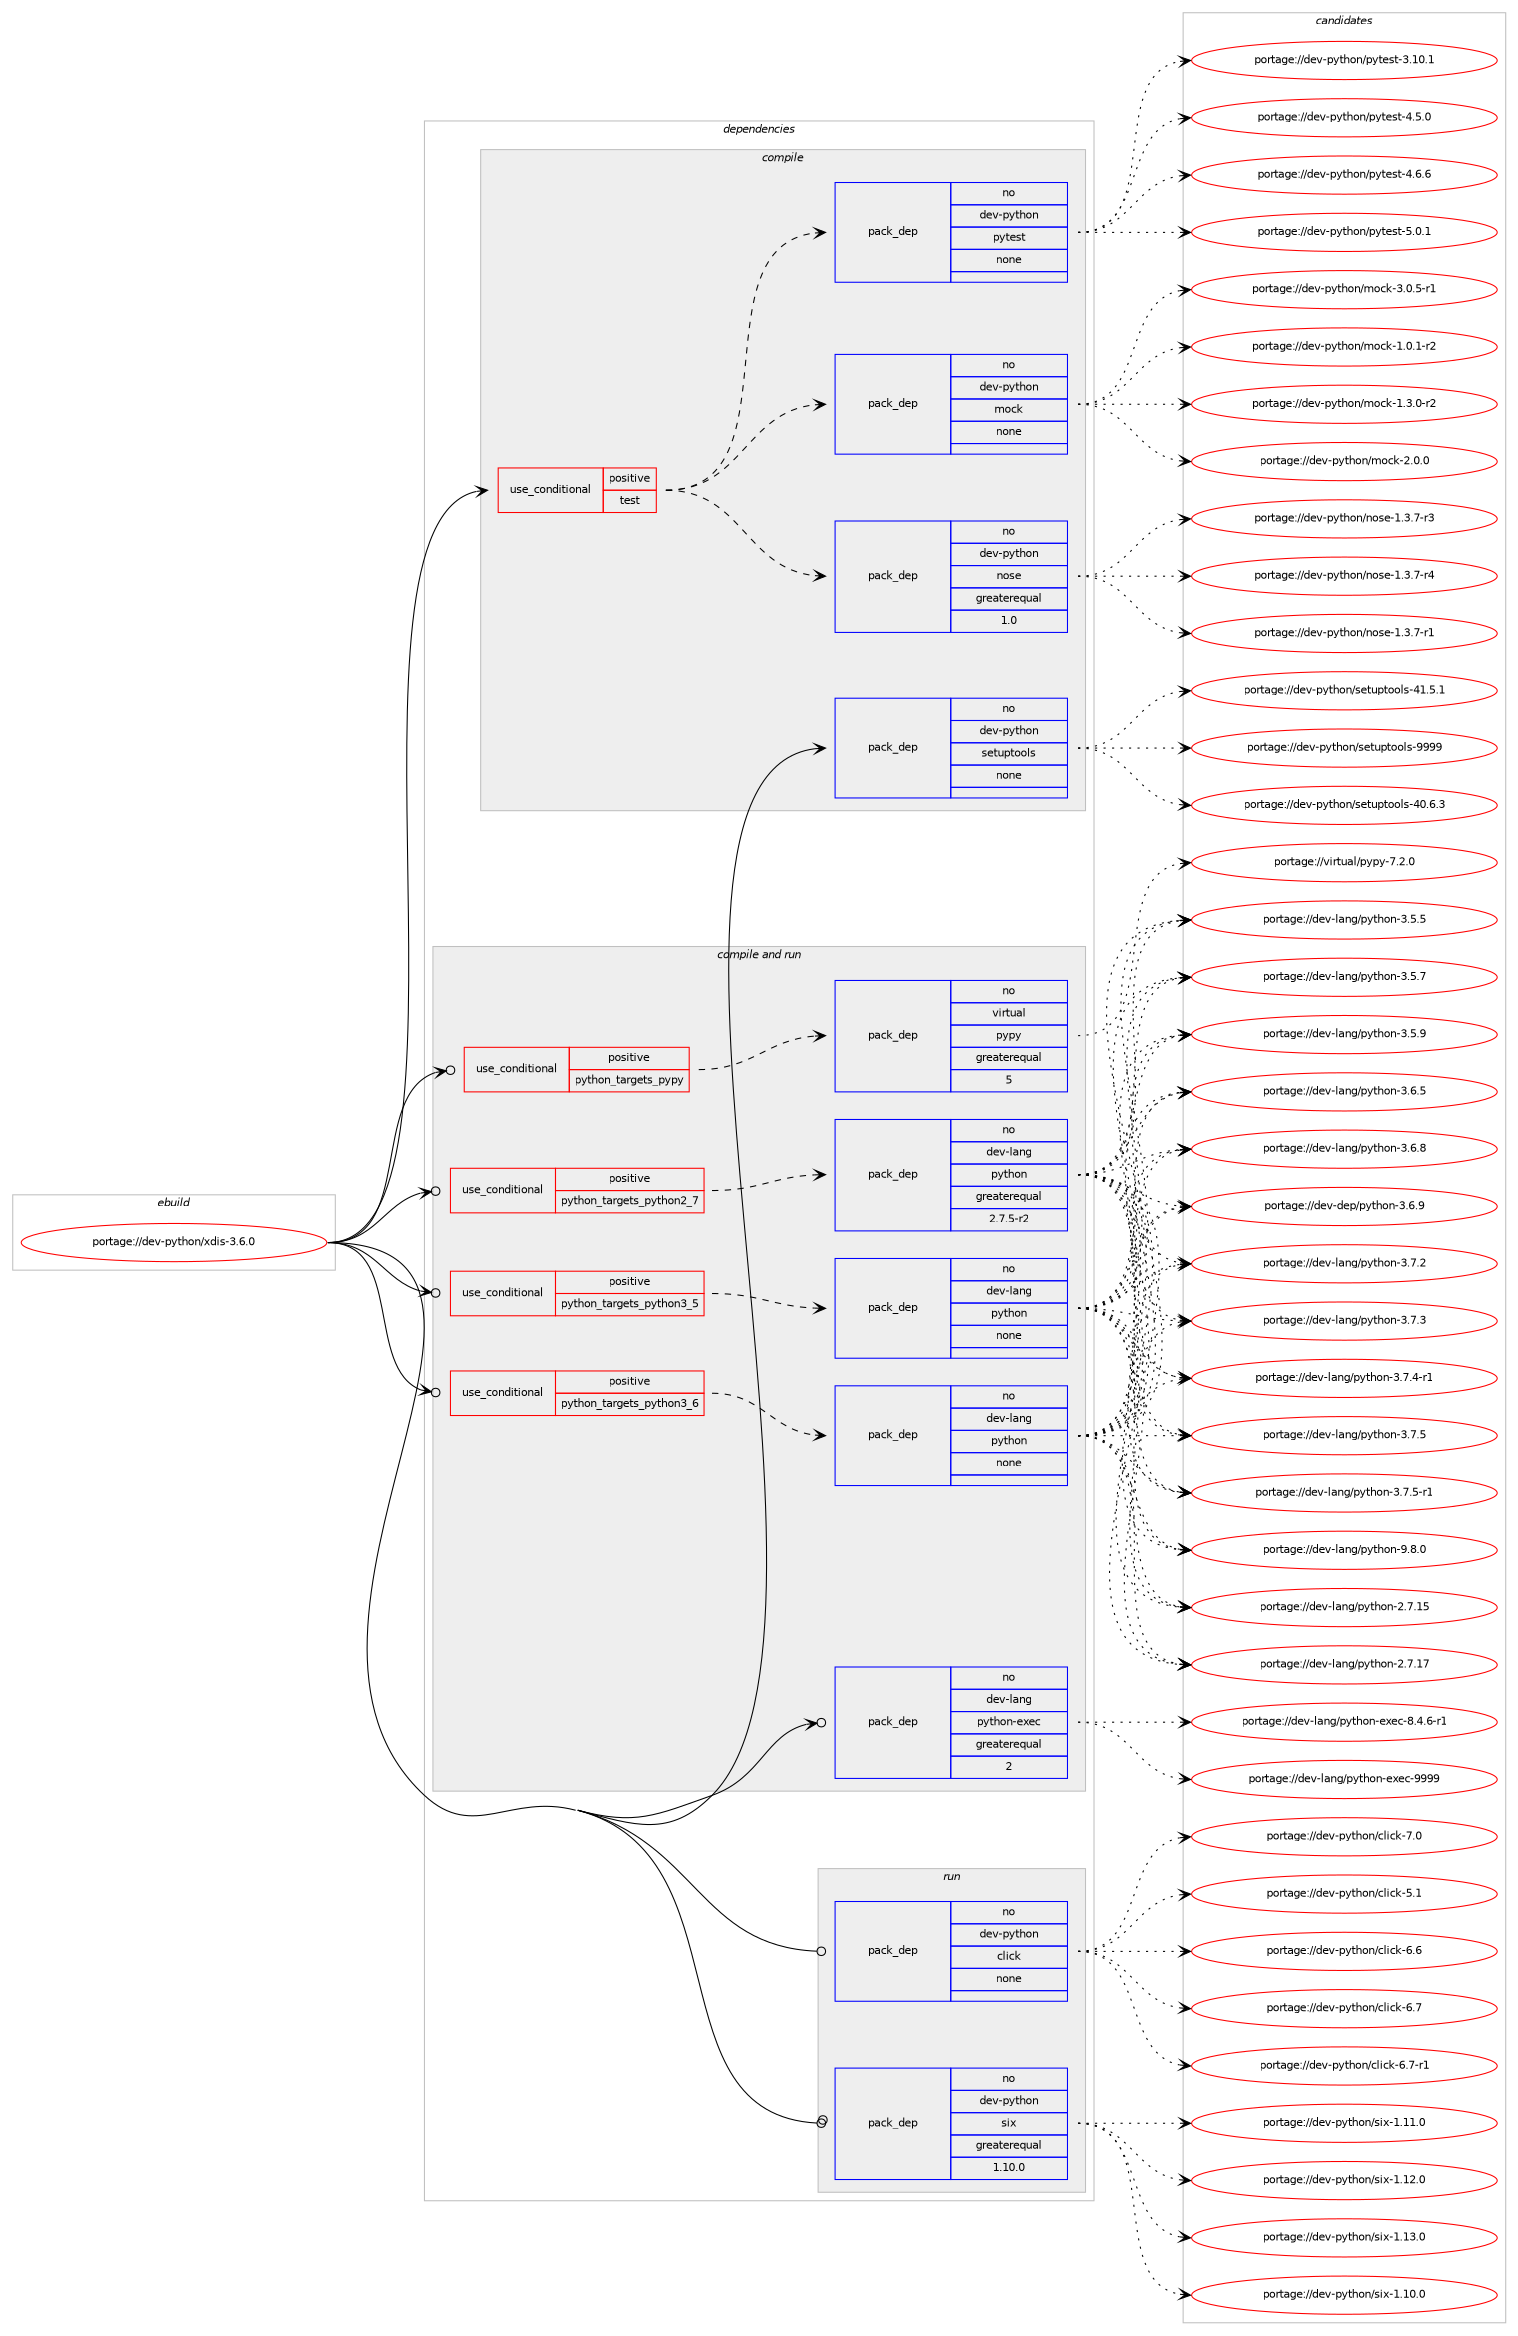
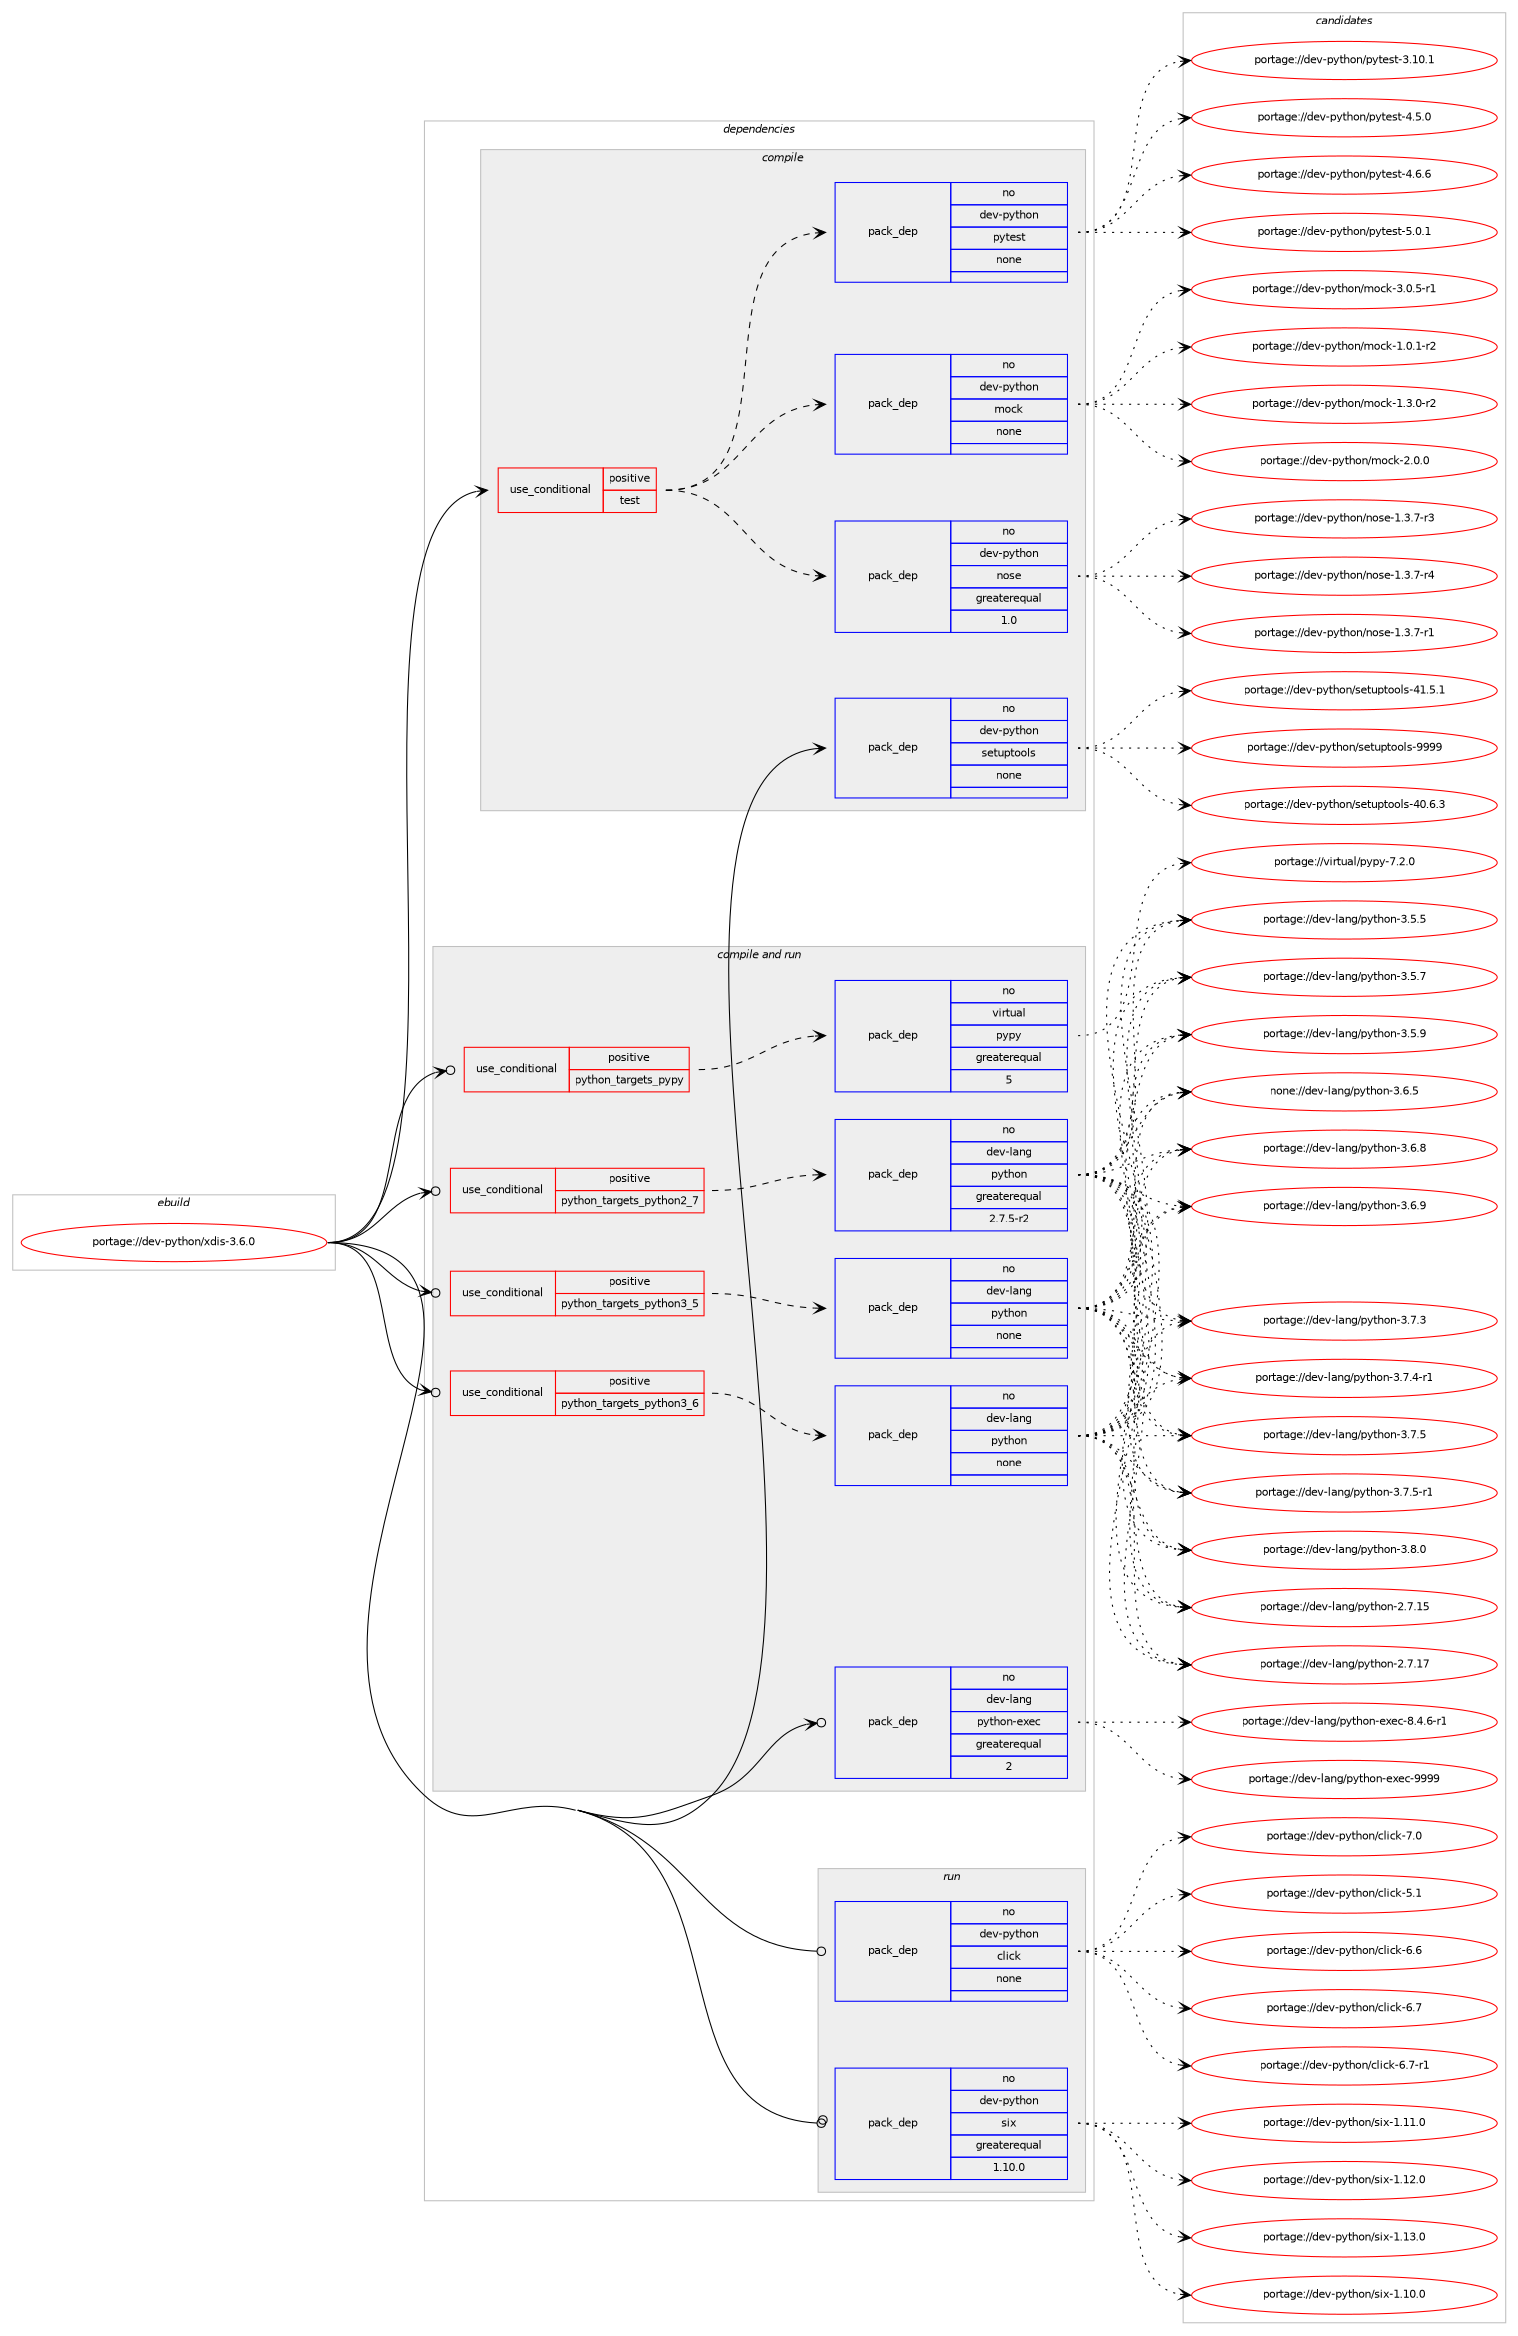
(1344, 1092) -> (1344, 1092)
(1344, 1206) -> (1344, 1206)
(1344, 1264) -> none
(1344, 1550) -> (1344, 1550)
